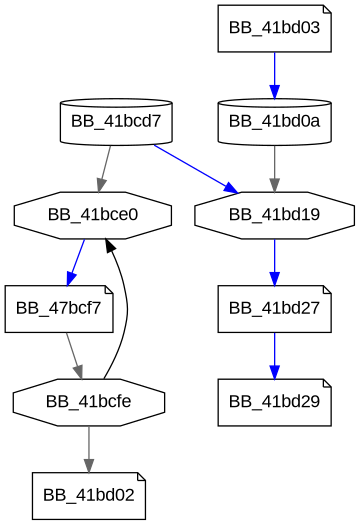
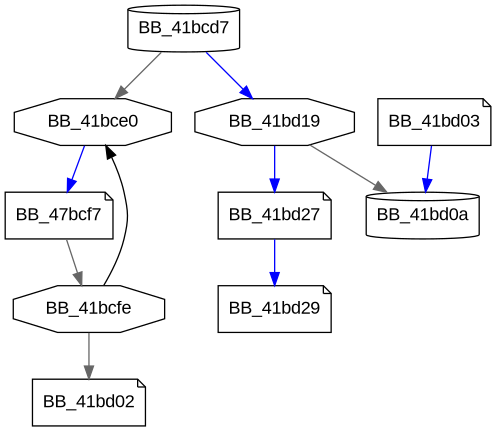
(275, 162) -> (343, 165)
